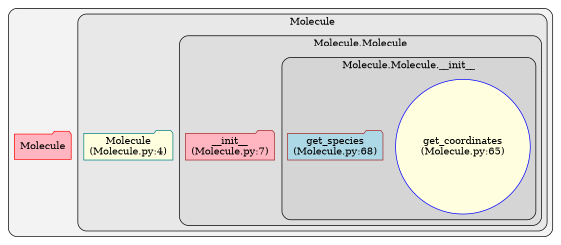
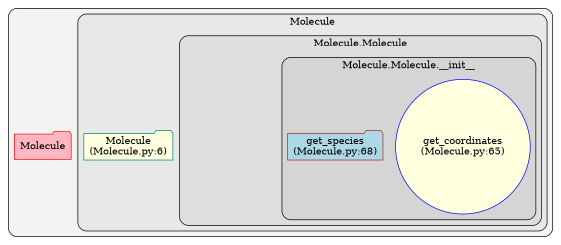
(128, 147) -> (128, 147)
(230, 147) -> none
